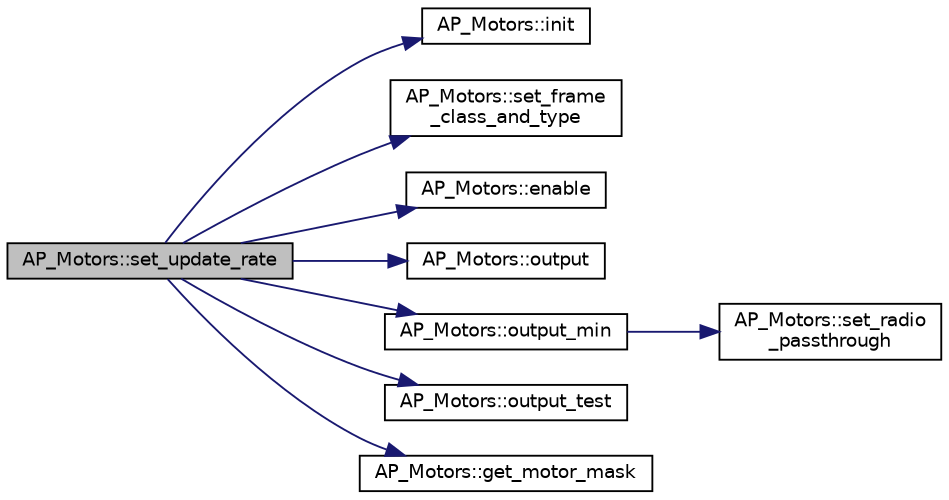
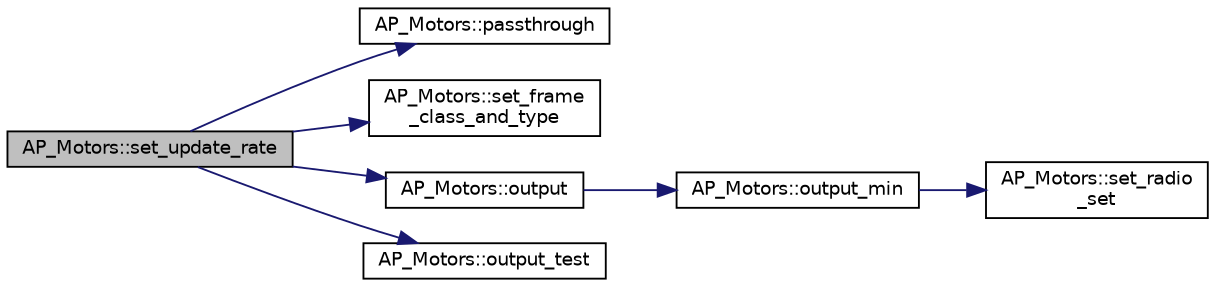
(506, 26) -> (485, 26)
(506, 190) -> none
(319, 295) -> (620, 190)
(830, 332) -> (1097, 190)
(506, 473) -> none
